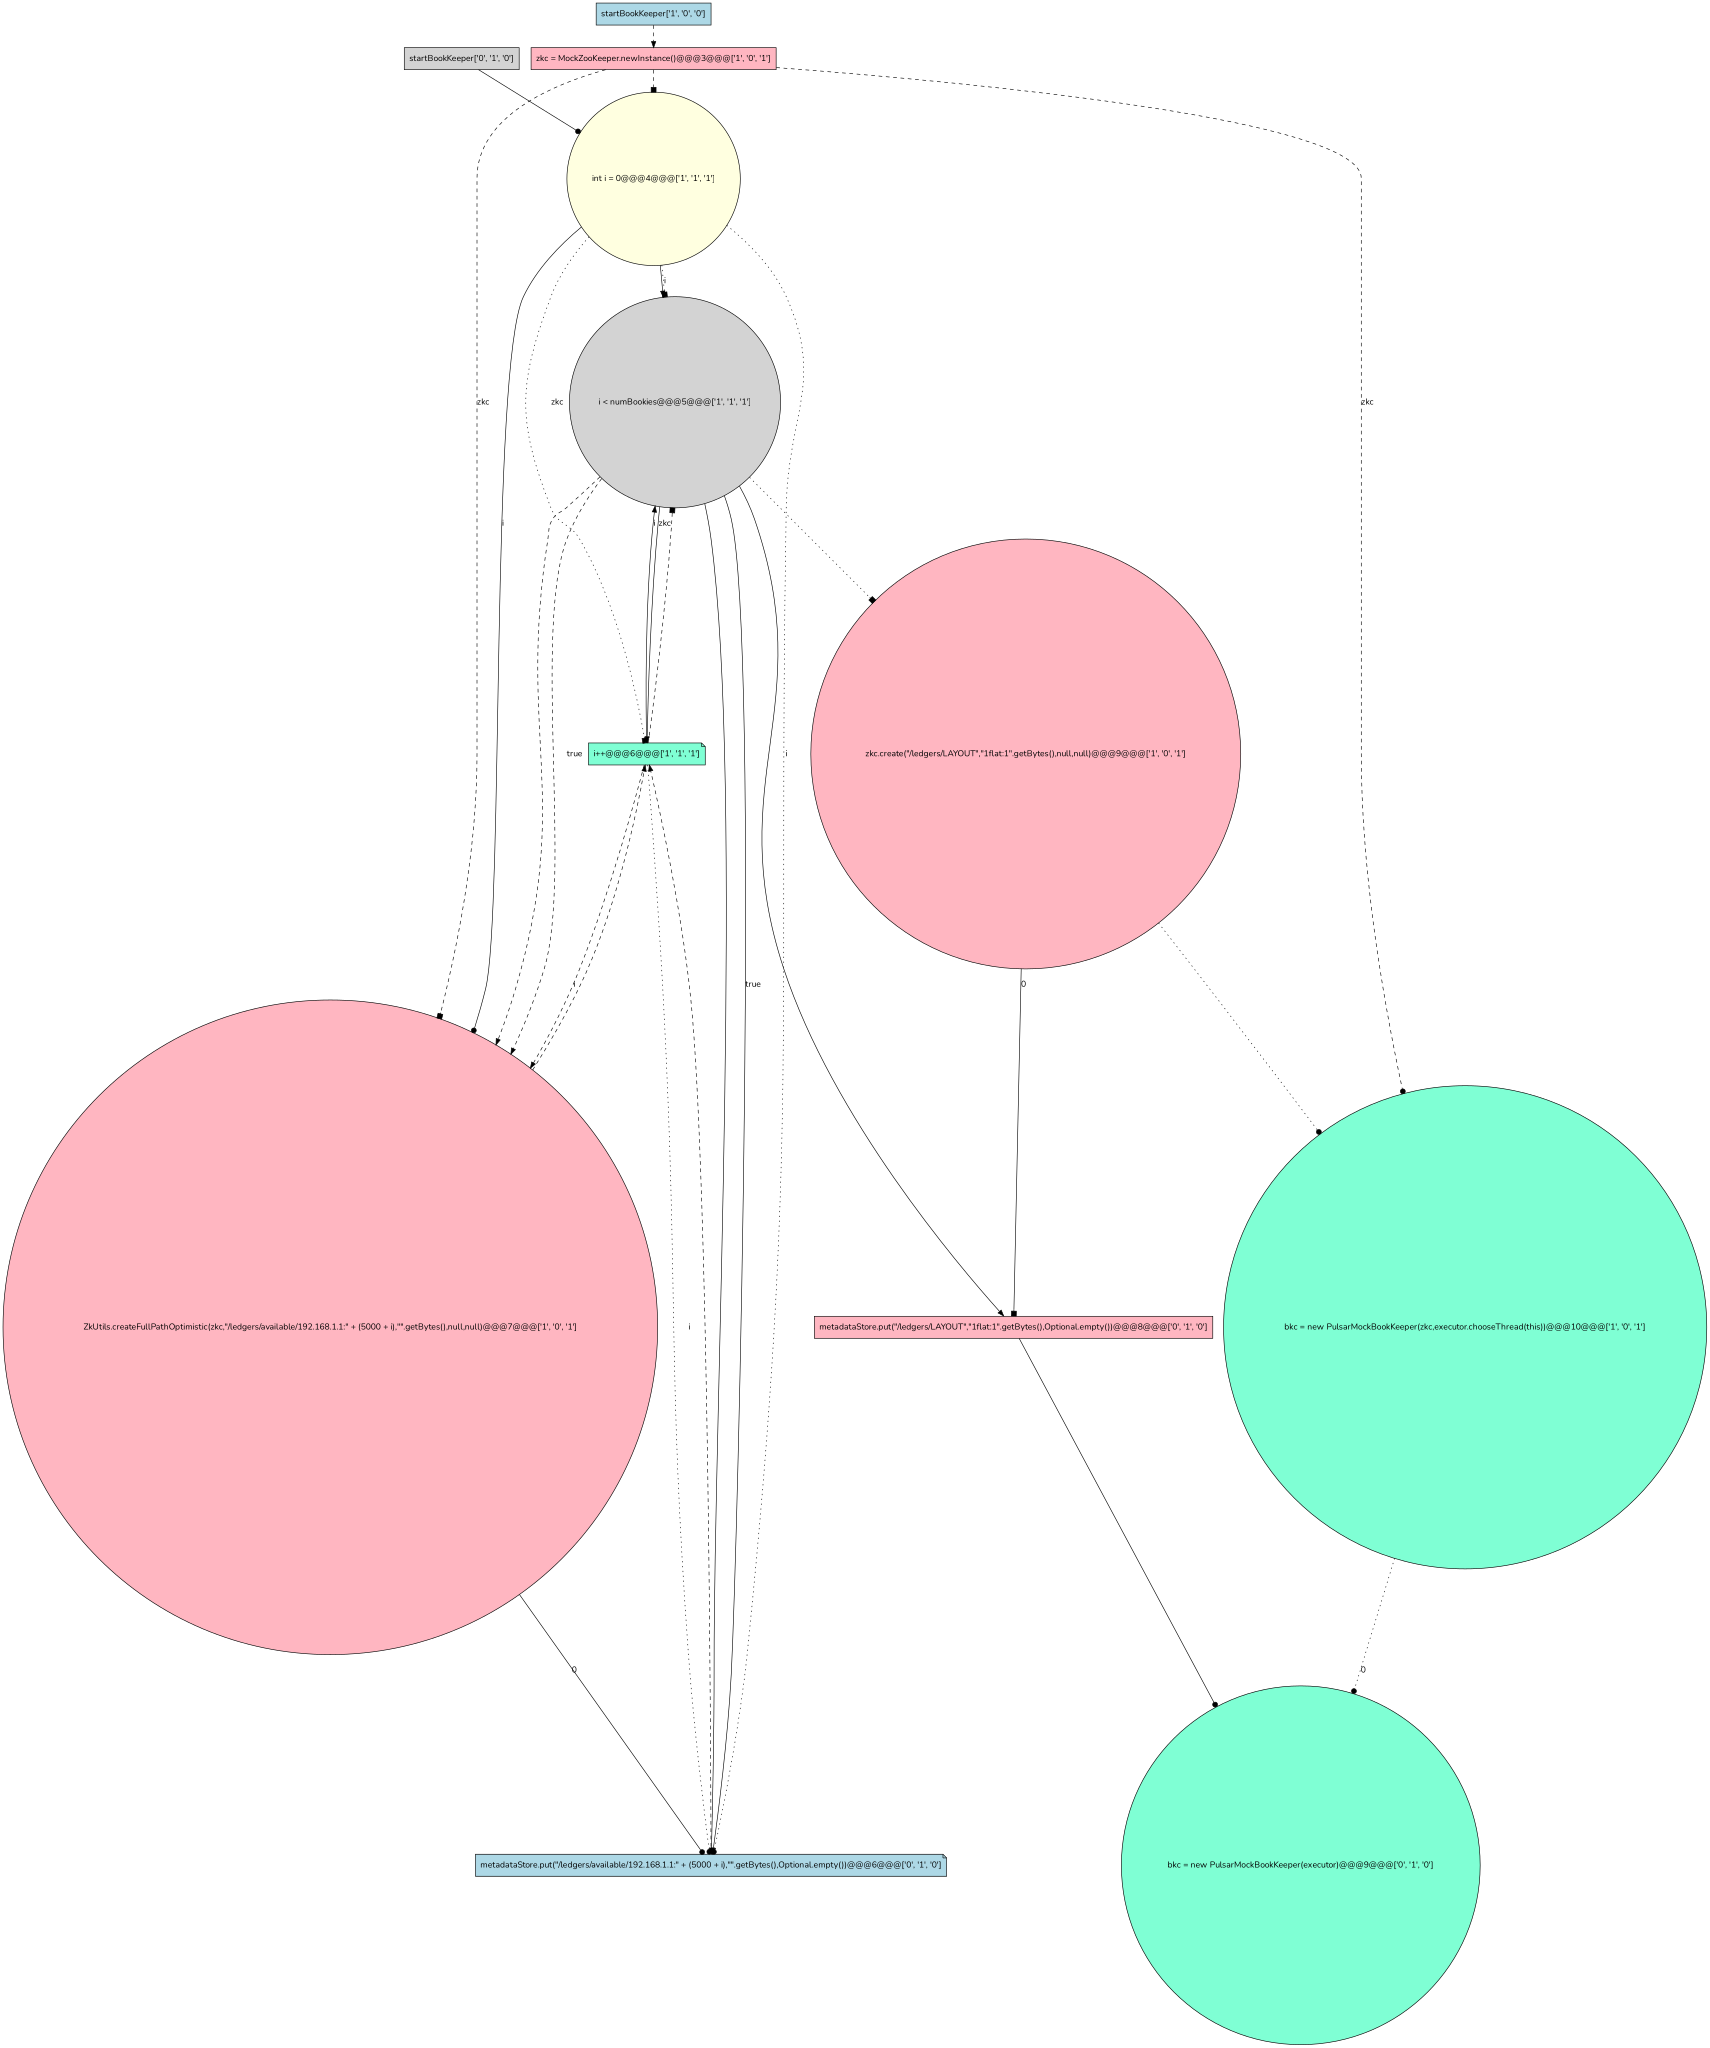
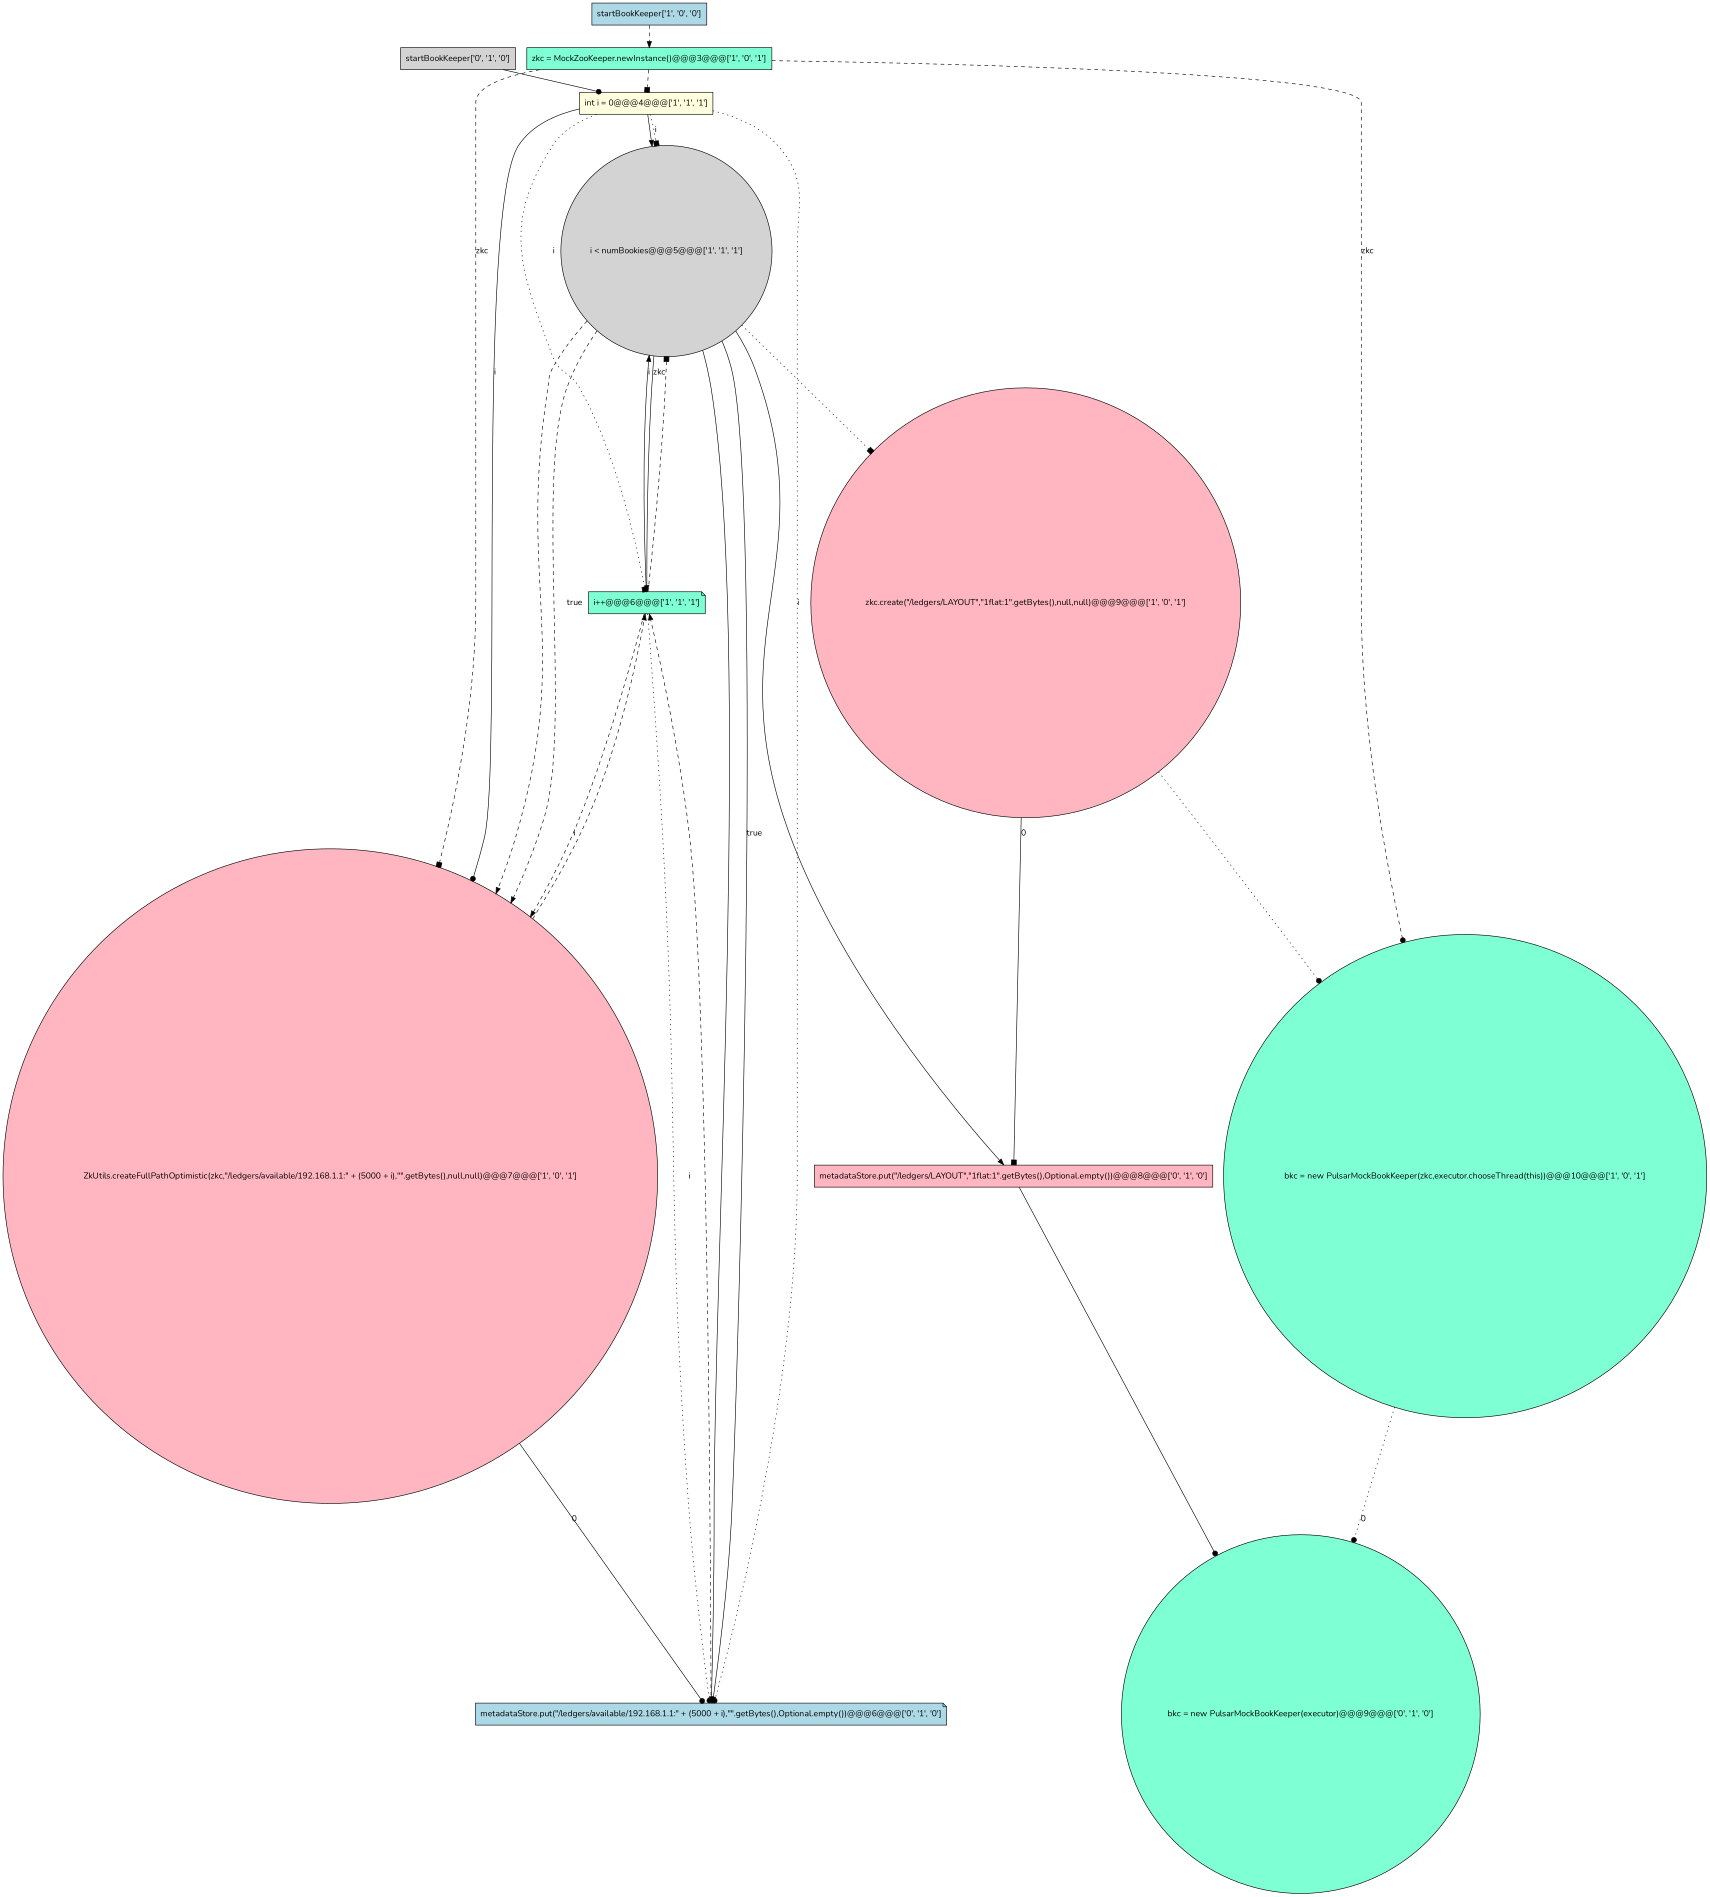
(654, 59) -> (649, 59)
(654, 179) -> (646, 103)
(557, 402) -> (554, 251)
